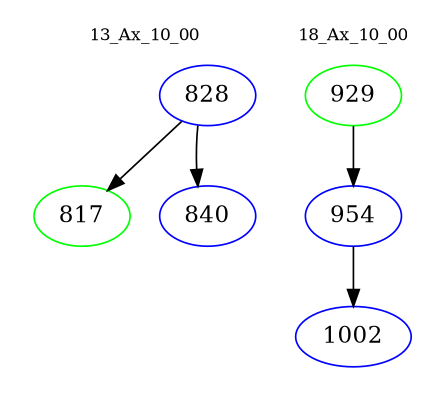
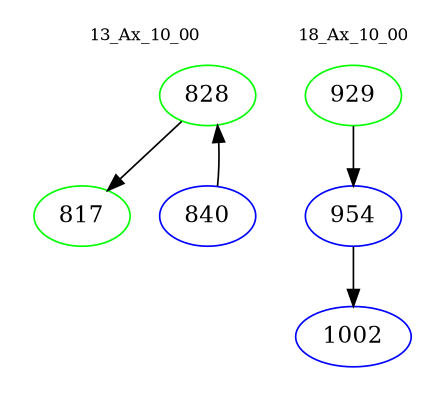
(208, 95) -> (208, 95)
(196, 147) -> (219, 164)
